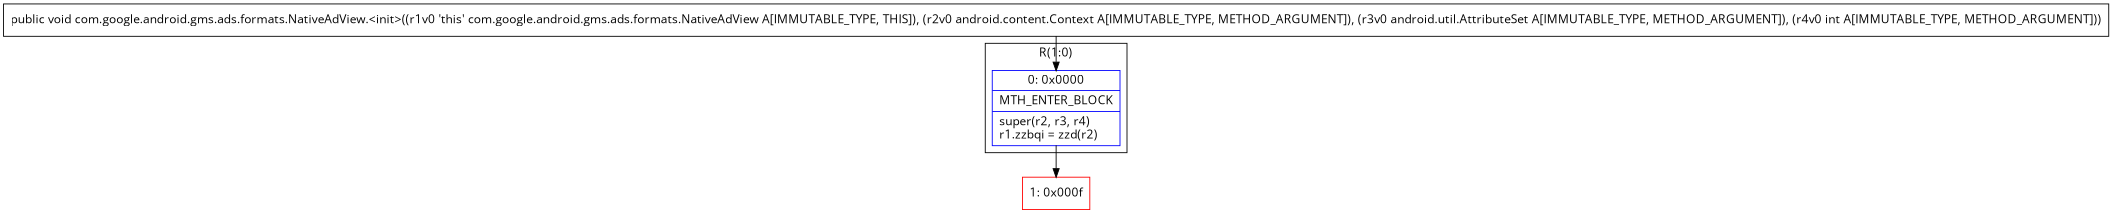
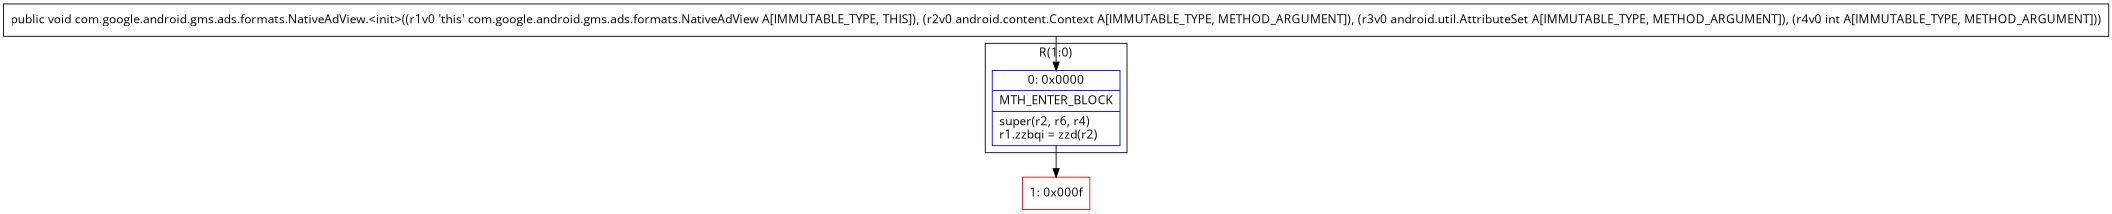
(1045, 122) -> (1045, 122)
